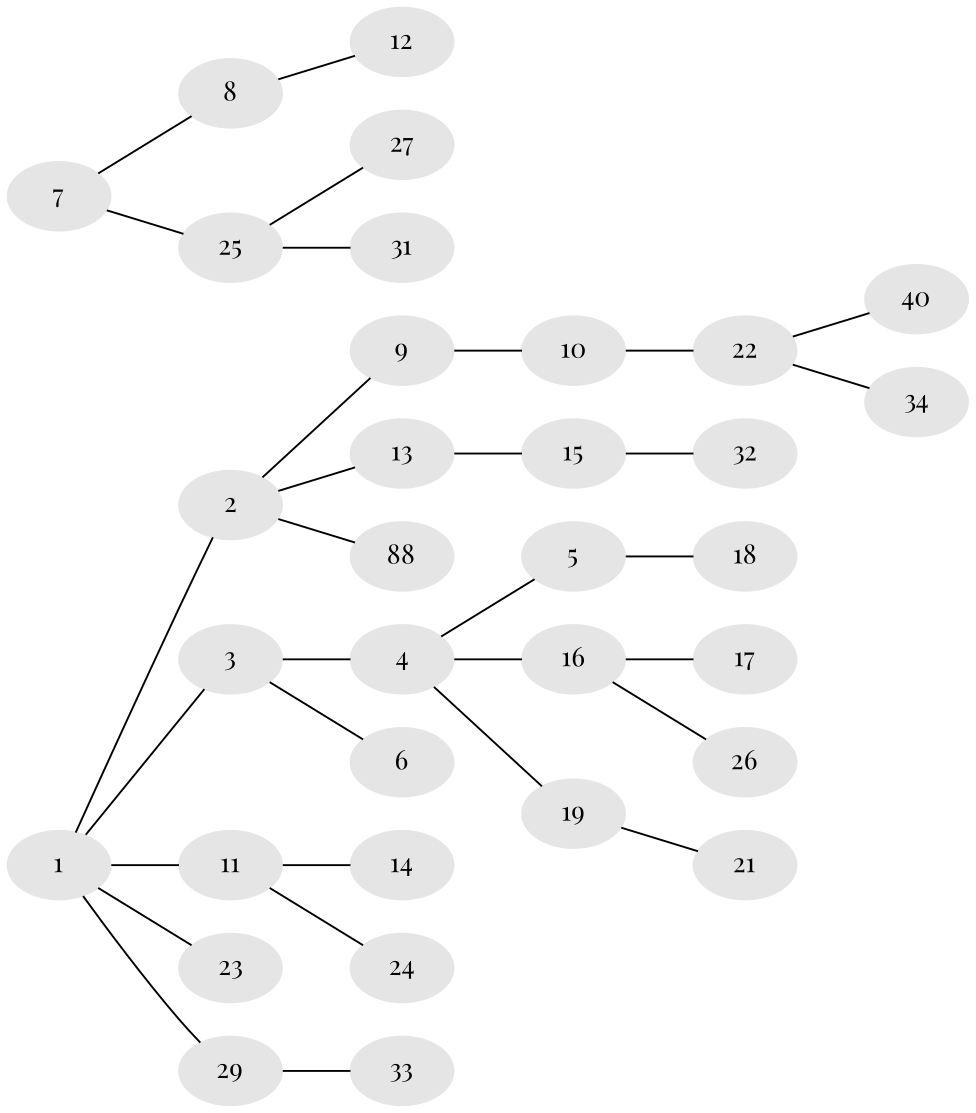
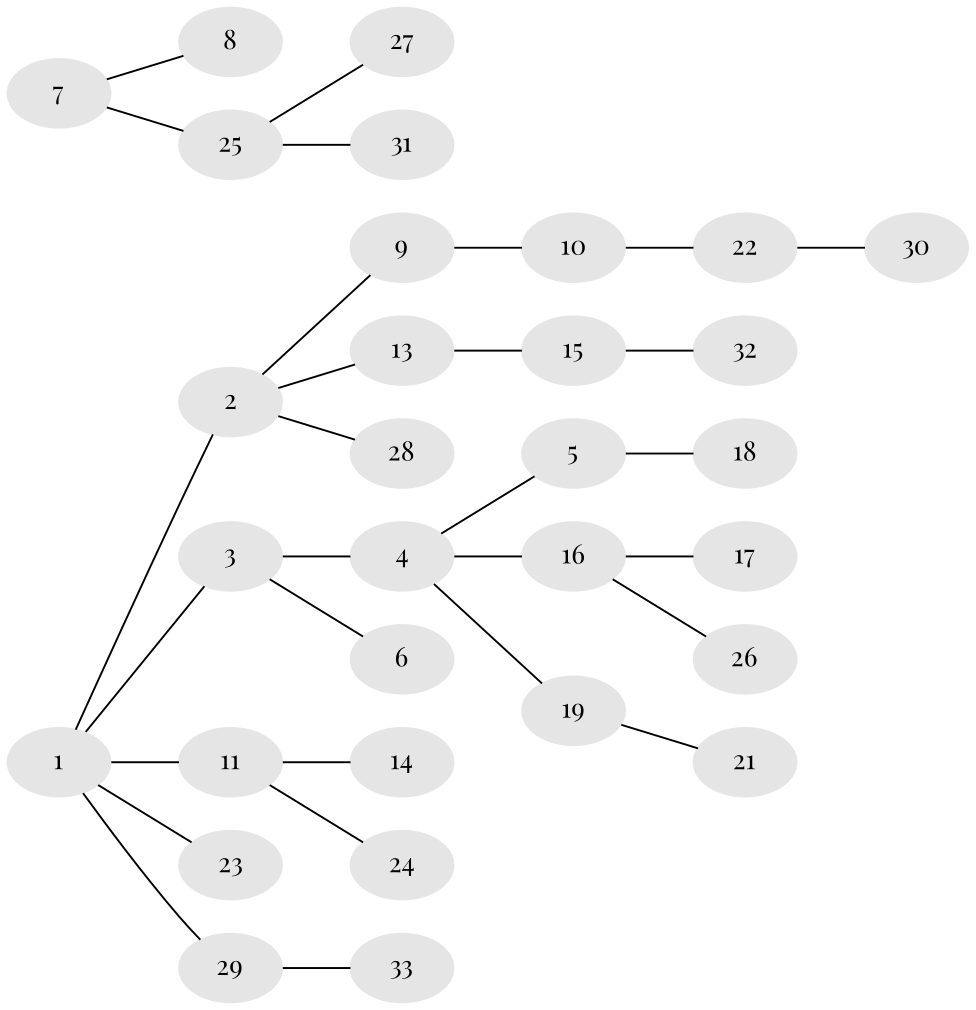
(402, 42) -> none
(917, 299) -> (917, 248)
(917, 402) -> none
(402, 556) -> (402, 454)
